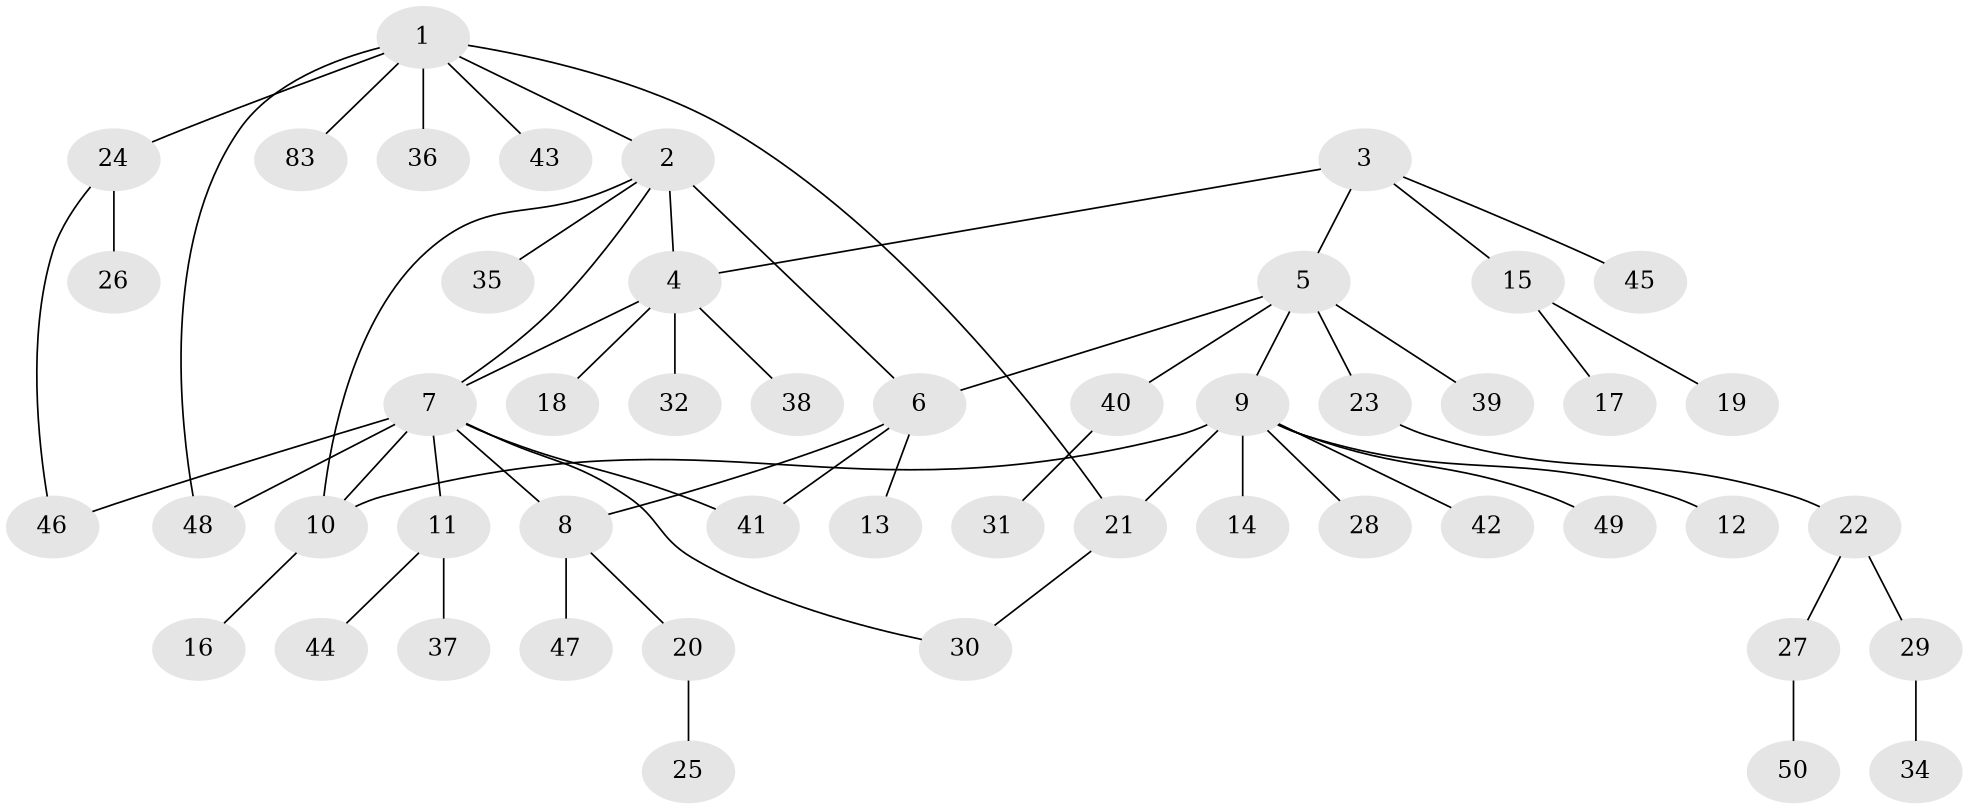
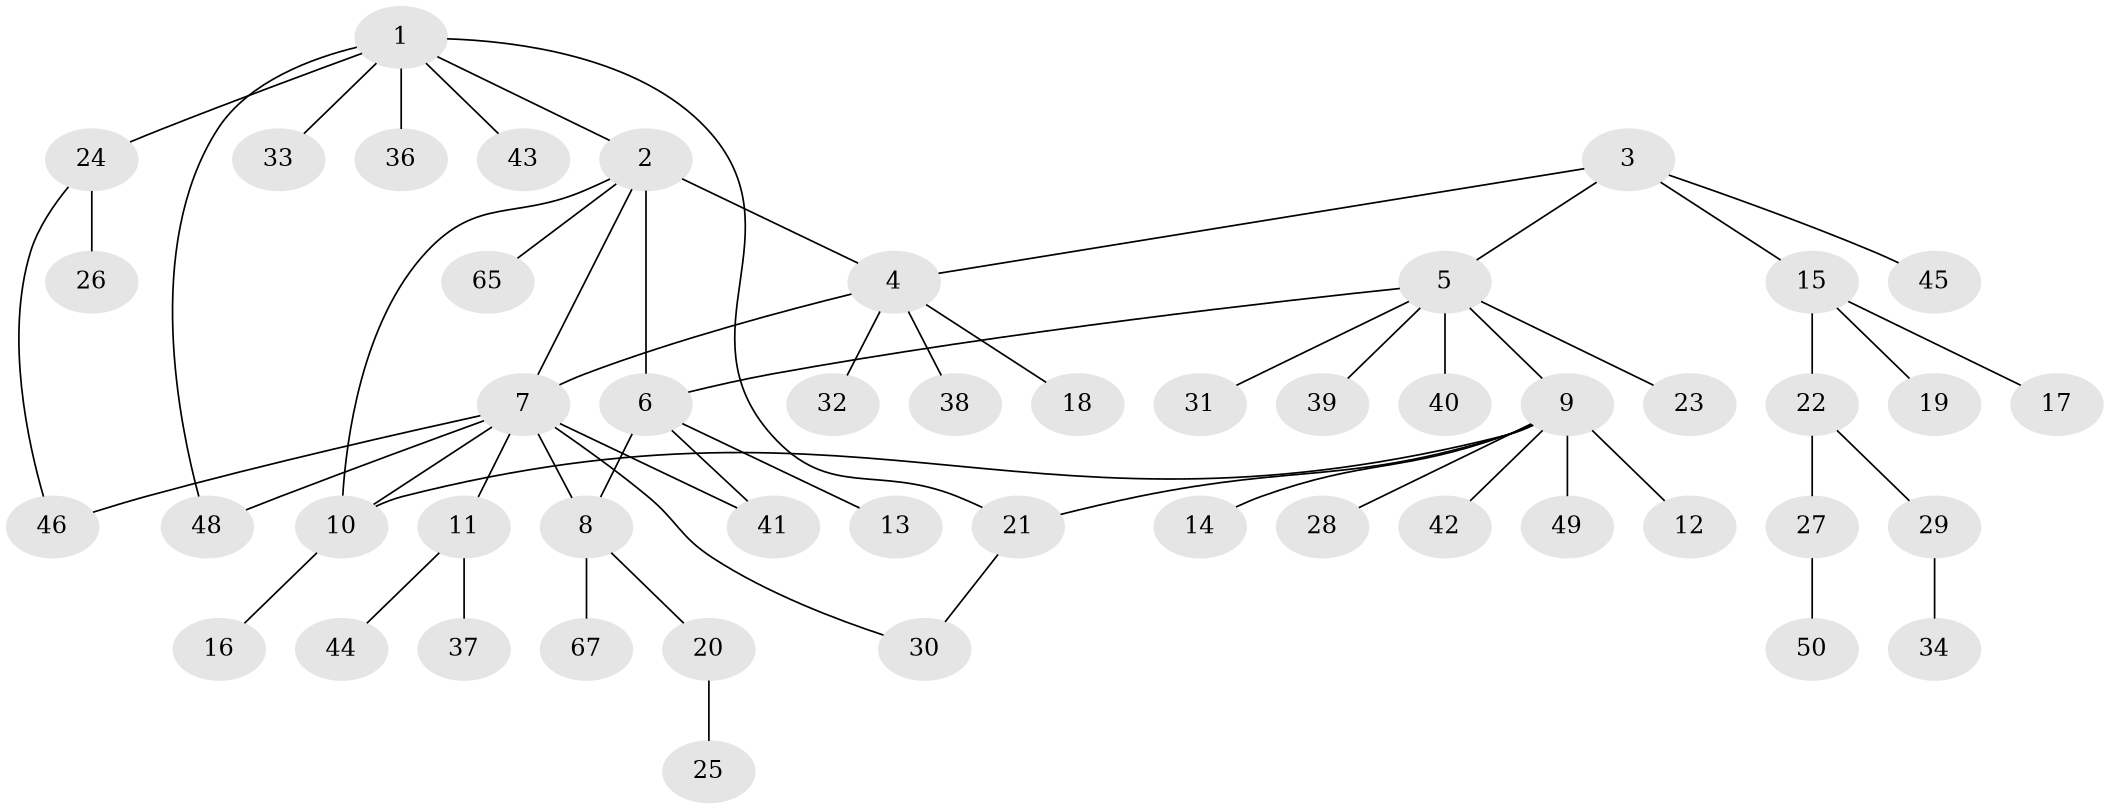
(301, 160) -> (279, 160)
(488, 282) -> (488, 282)
(1610, 466) -> (1812, 344)
(1052, 471) -> (1323, 343)
(566, 649) -> (587, 649)
